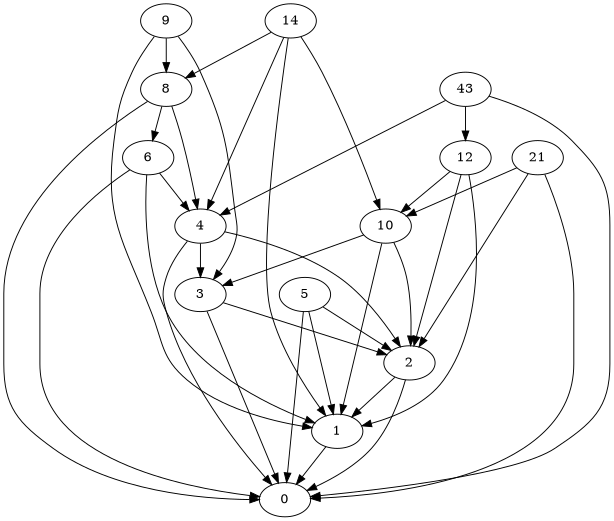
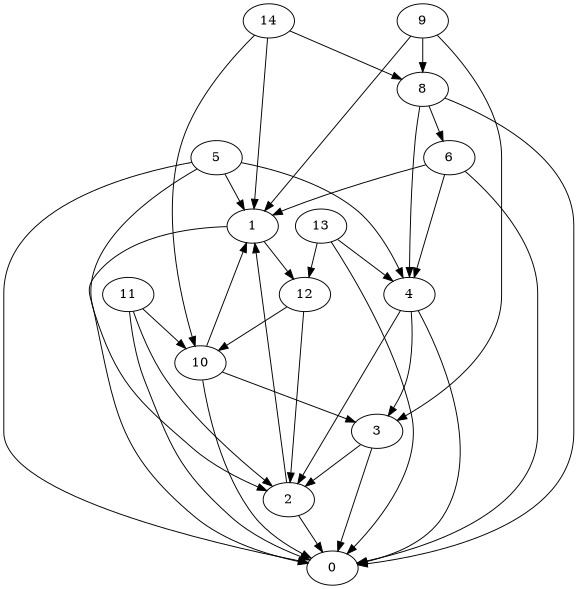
(466, 89) -> (321, 226)
(248, 119) -> (339, 198)
(538, 158) -> (128, 294)
(408, 288) -> (235, 485)
(469, 323) -> (276, 257)
